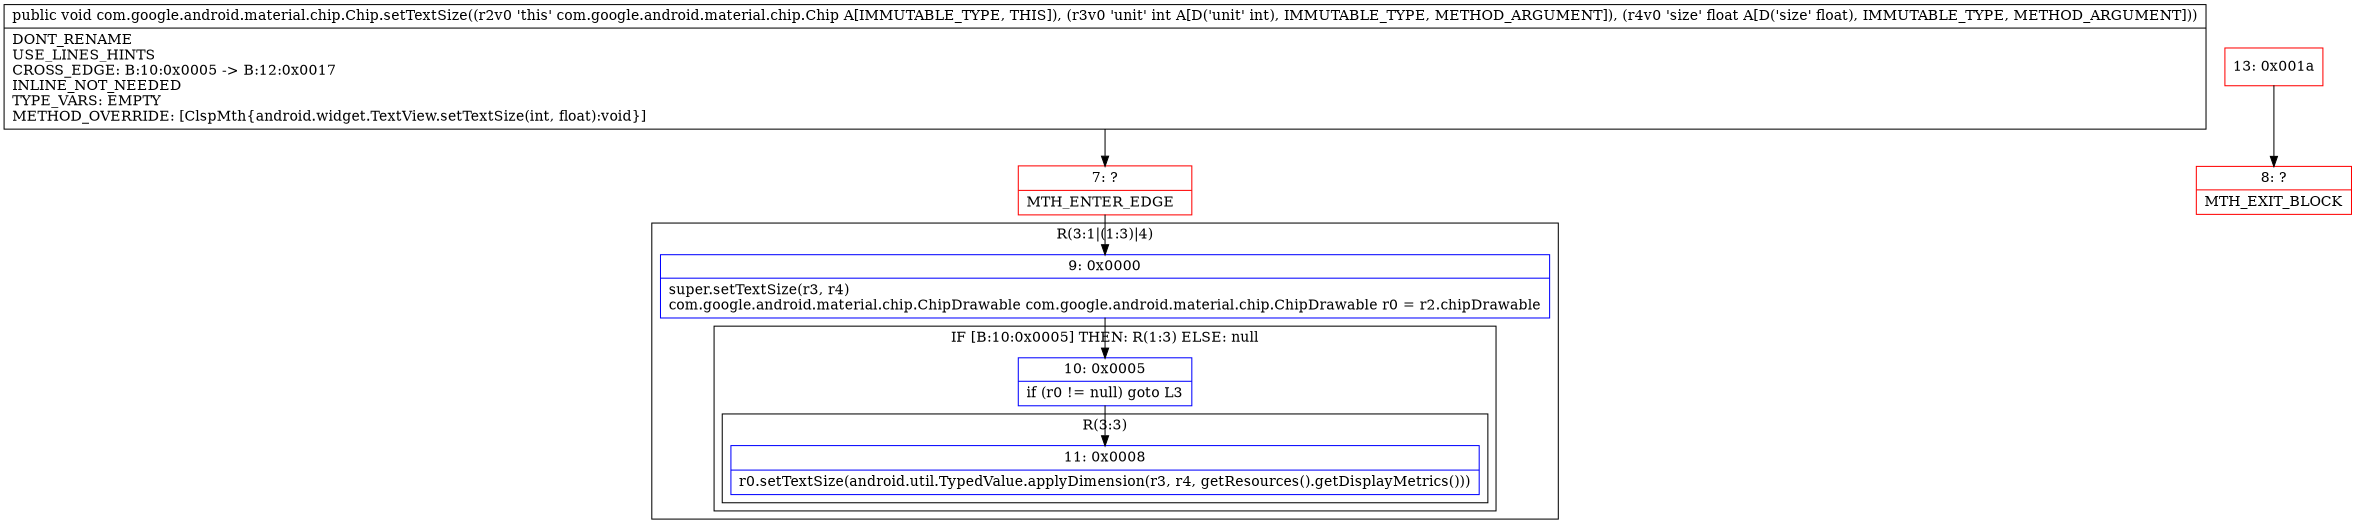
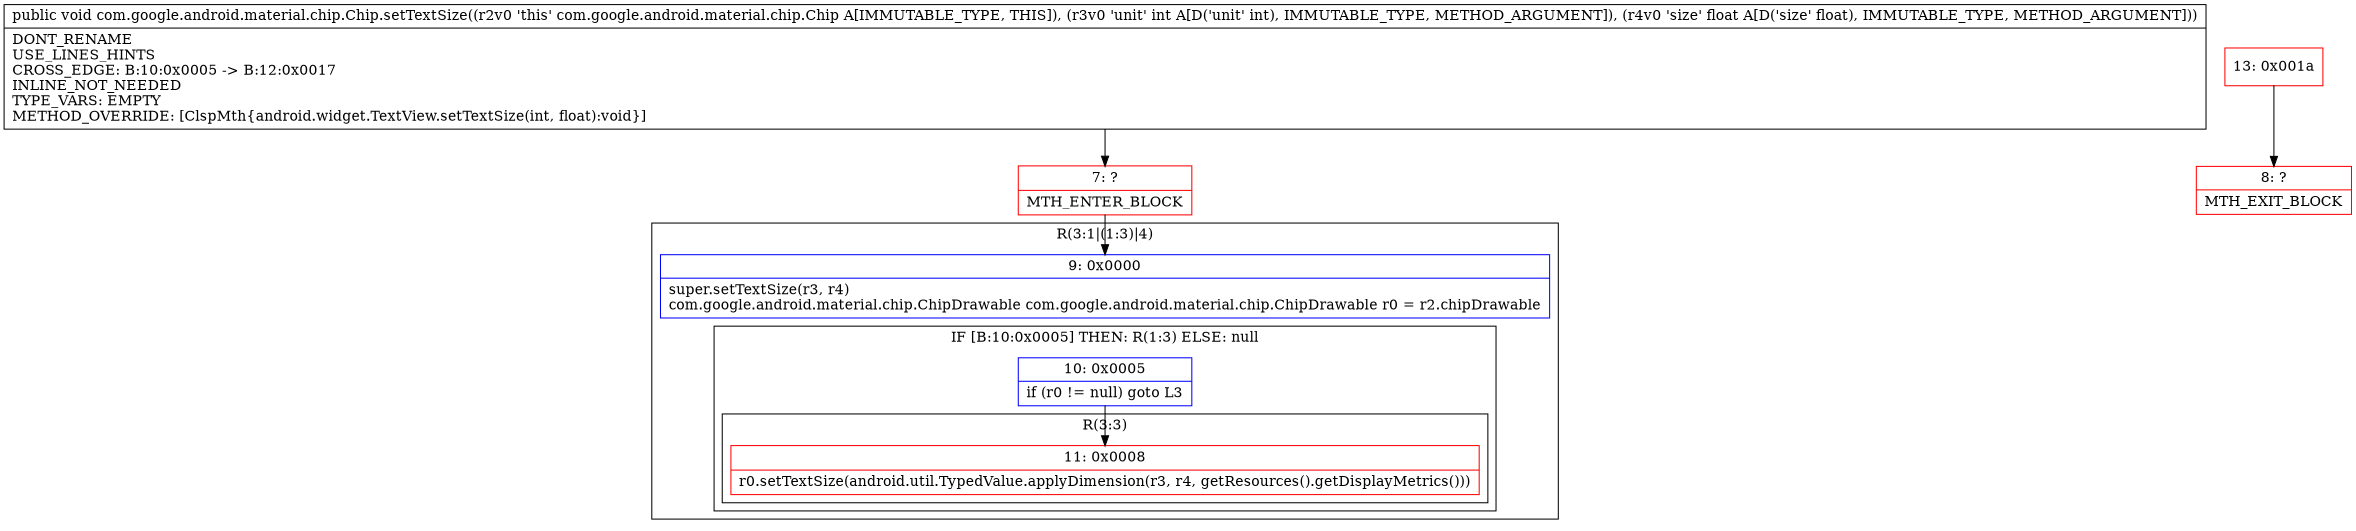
(1100, 202) -> (1105, 202)
(1105, 333) -> none
(1105, 470) -> (1105, 470)
